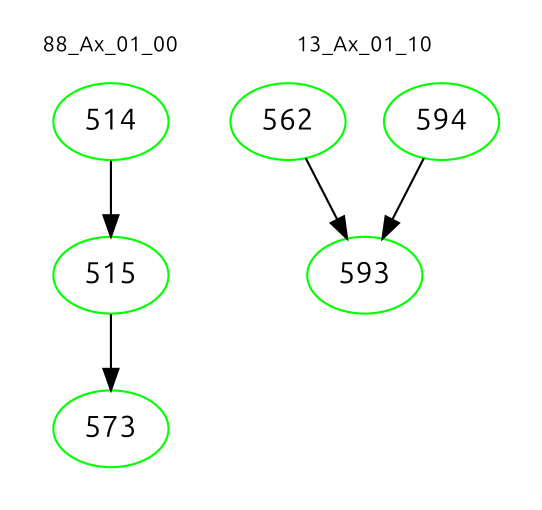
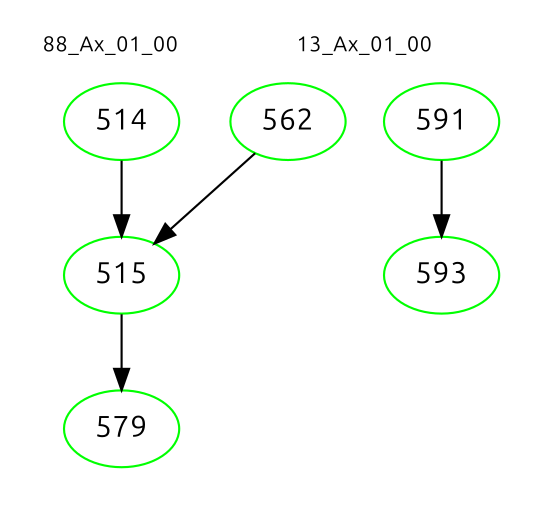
(365, 46) -> (365, 46)
(442, 122) -> (442, 122)
(321, 189) -> (228, 178)
(111, 429) -> (122, 429)
